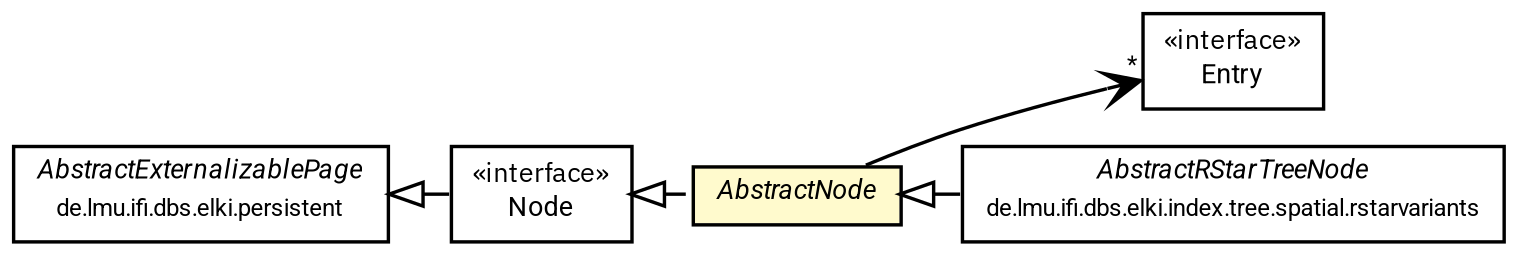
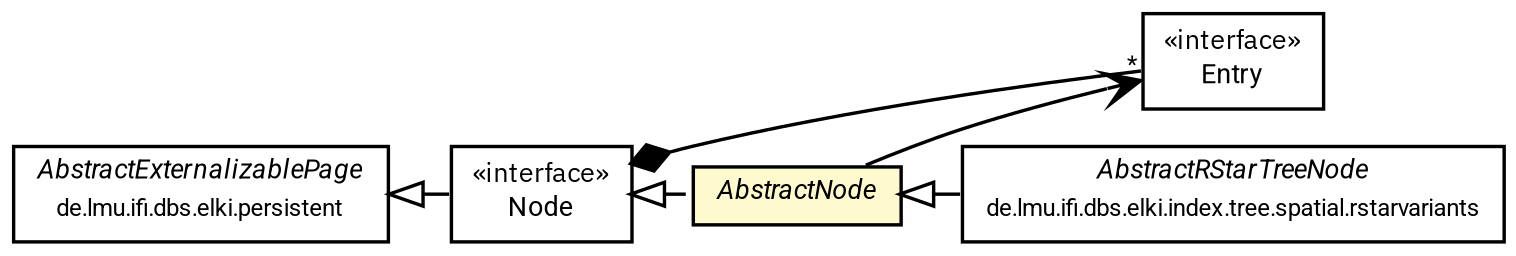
none -> (905, 105)
